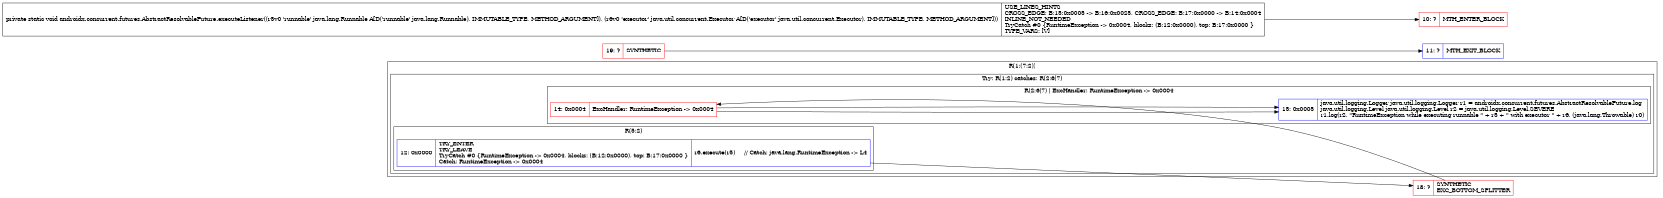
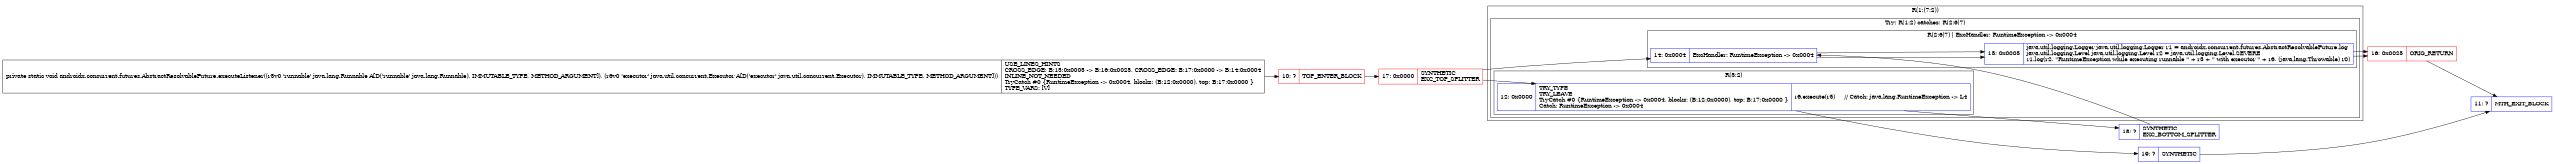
(1473, 19) -> (1332, 76)
(634, 51) -> (2169, 154)
none -> (2412, 54)
none -> (1431, 77)
(634, 110) -> (1734, 55)
none -> (1964, 141)
(456, 144) -> (1554, 88)
(1463, 188) -> (2169, 132)
